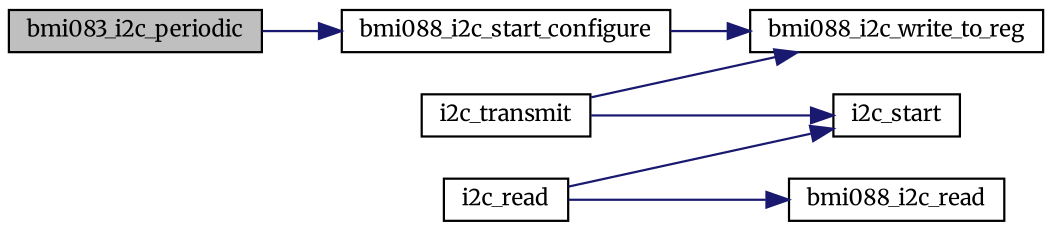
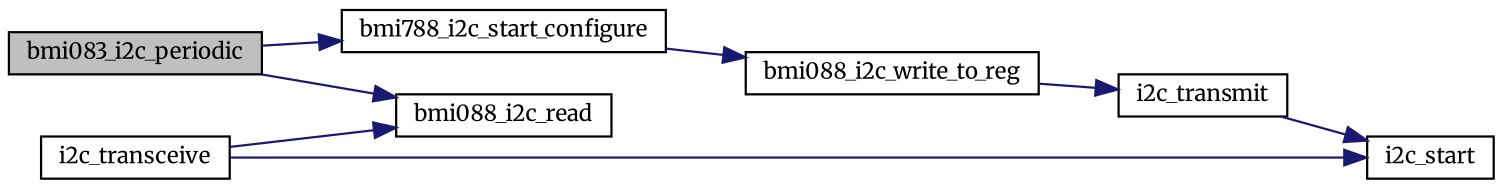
(506, 31) -> (504, 31)
(683, 77) -> (1068, 86)
none -> (318, 84)
(506, 200) -> (135, 158)
